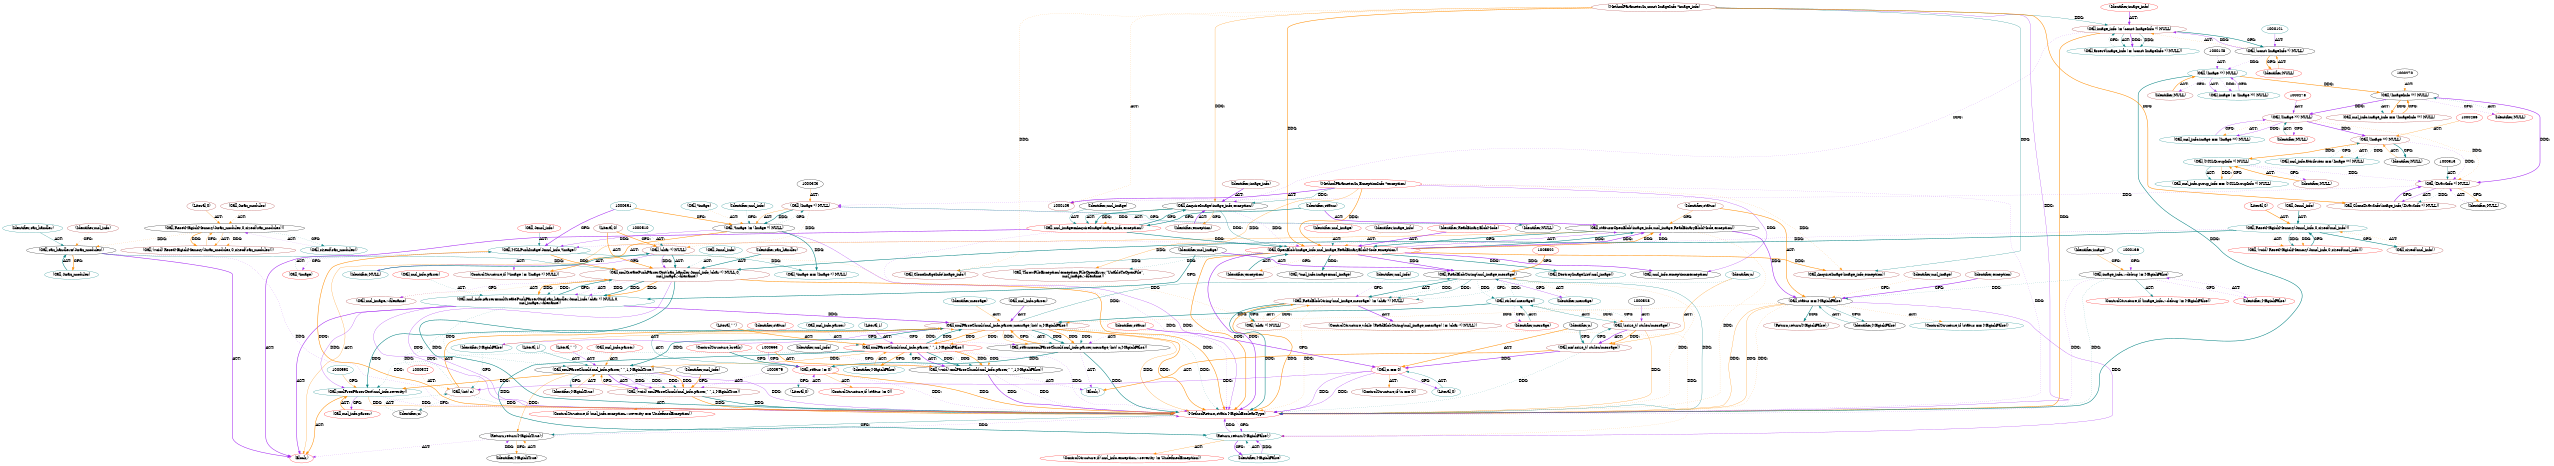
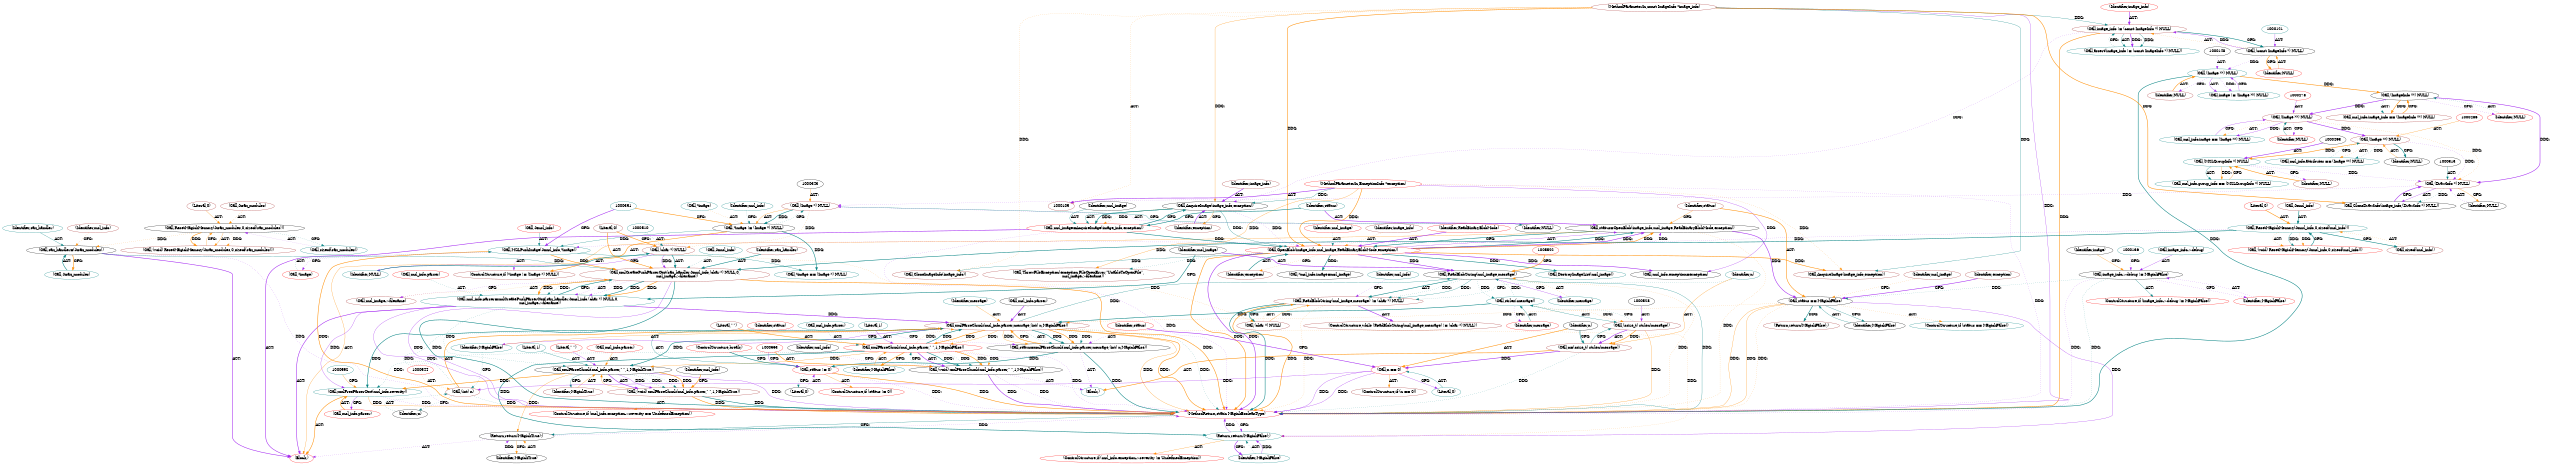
(2405, 73) -> none
none -> (2333, 140)
(2391, 206) -> (2391, 206)
(658, 234) -> (658, 234)
none -> (2181, 250)
(1104, 290) -> none
(775, 370) -> none
